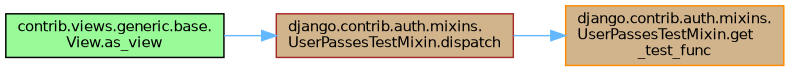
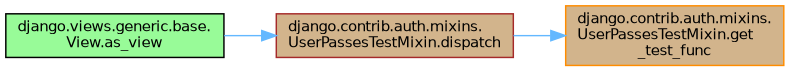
(115, 36) -> (115, 36)
